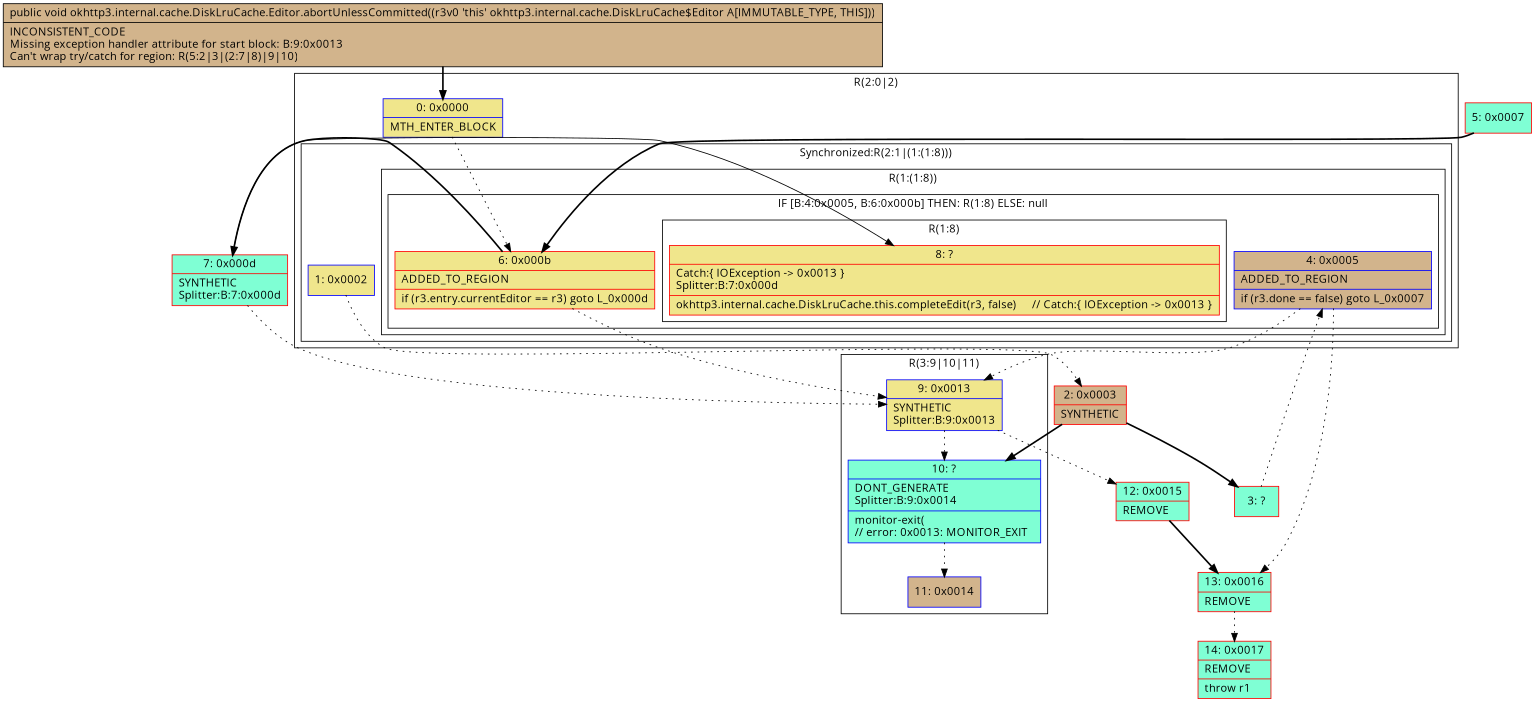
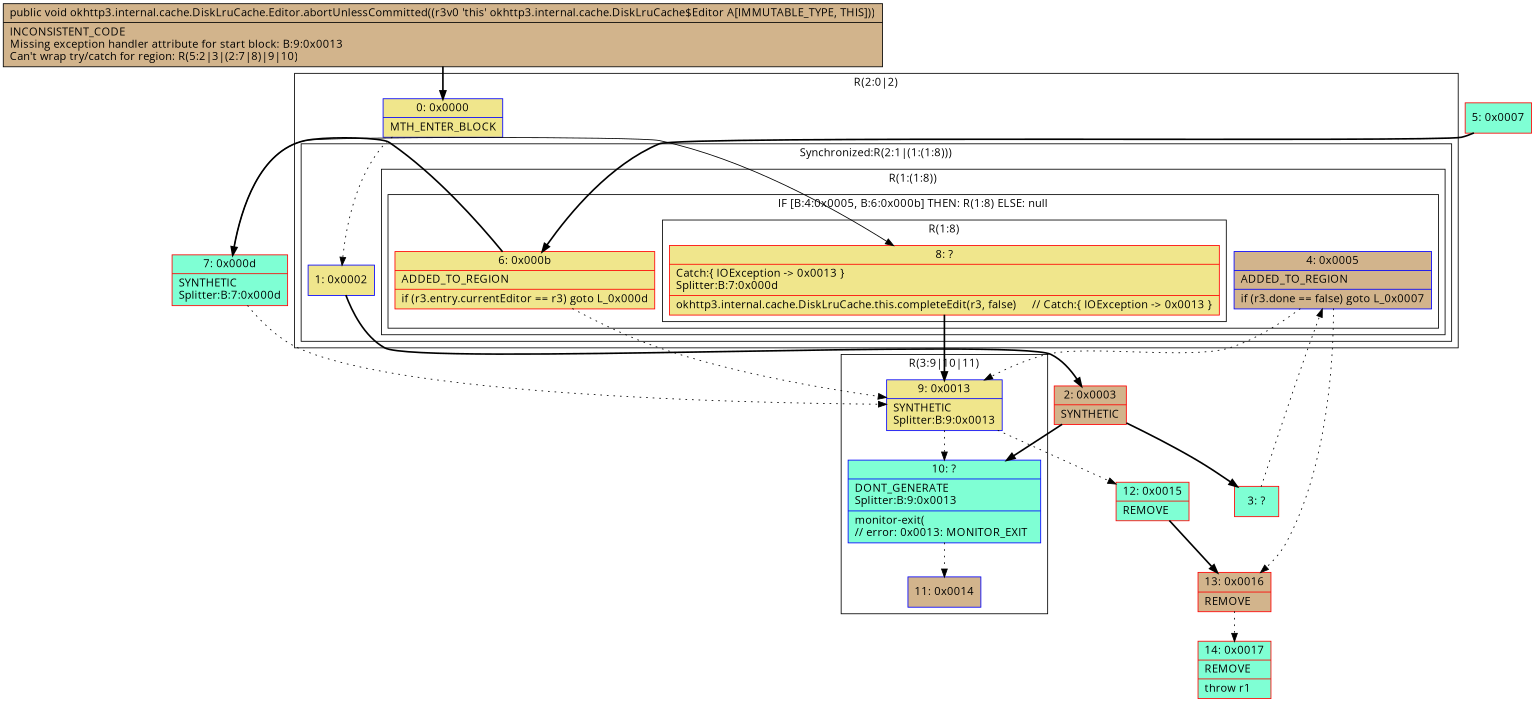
(478, 188) -> (357, 192)
none -> (944, 343)
(645, 353) -> (645, 353)
(906, 501) -> (906, 501)
(1234, 592) -> (1234, 592)
